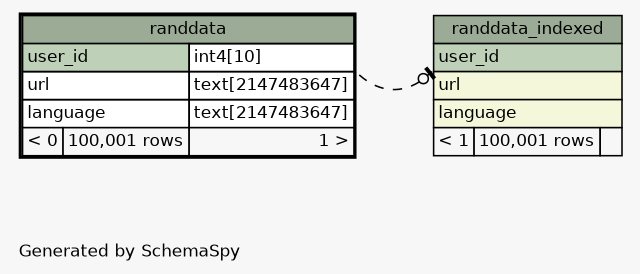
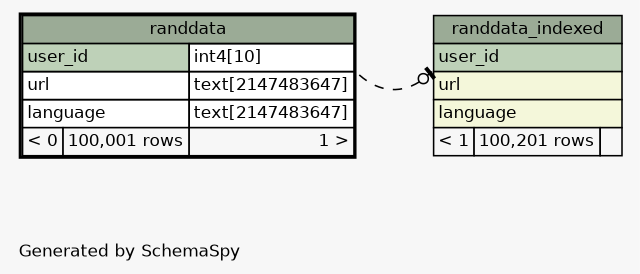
(537, 141) -> (537, 141)
